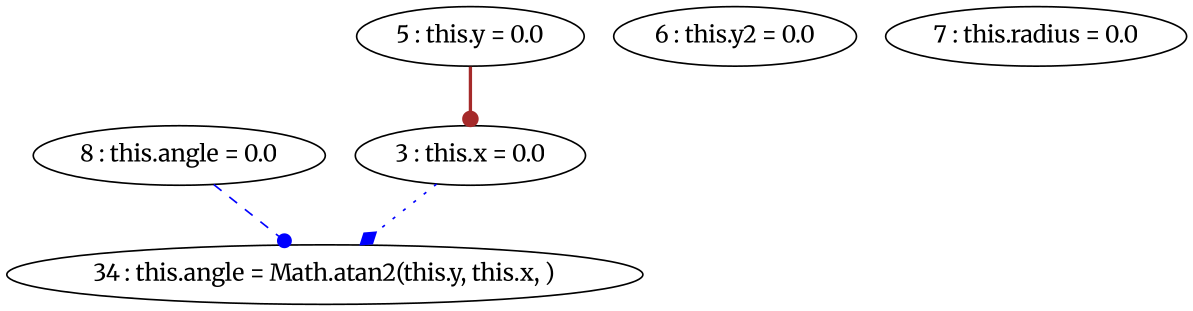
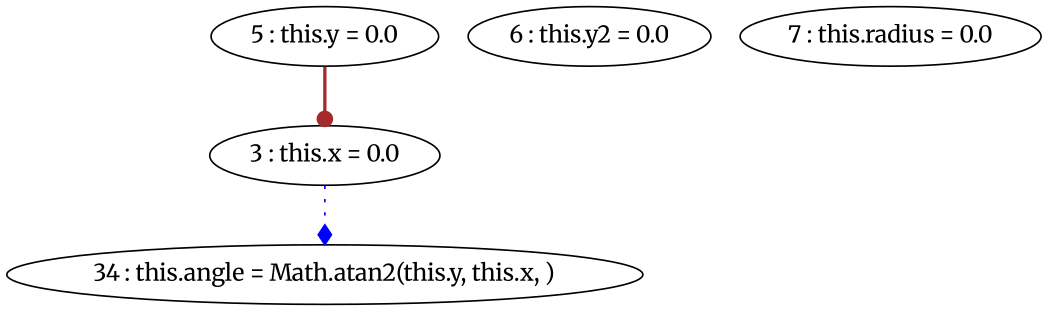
(179, 155) -> none
